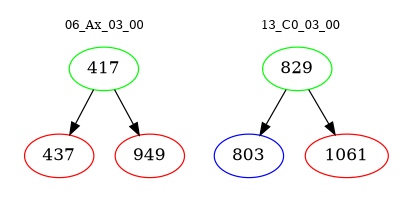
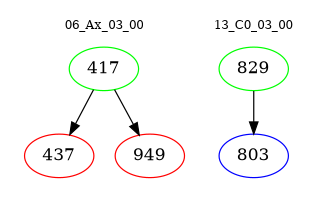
(347, 156) -> none
